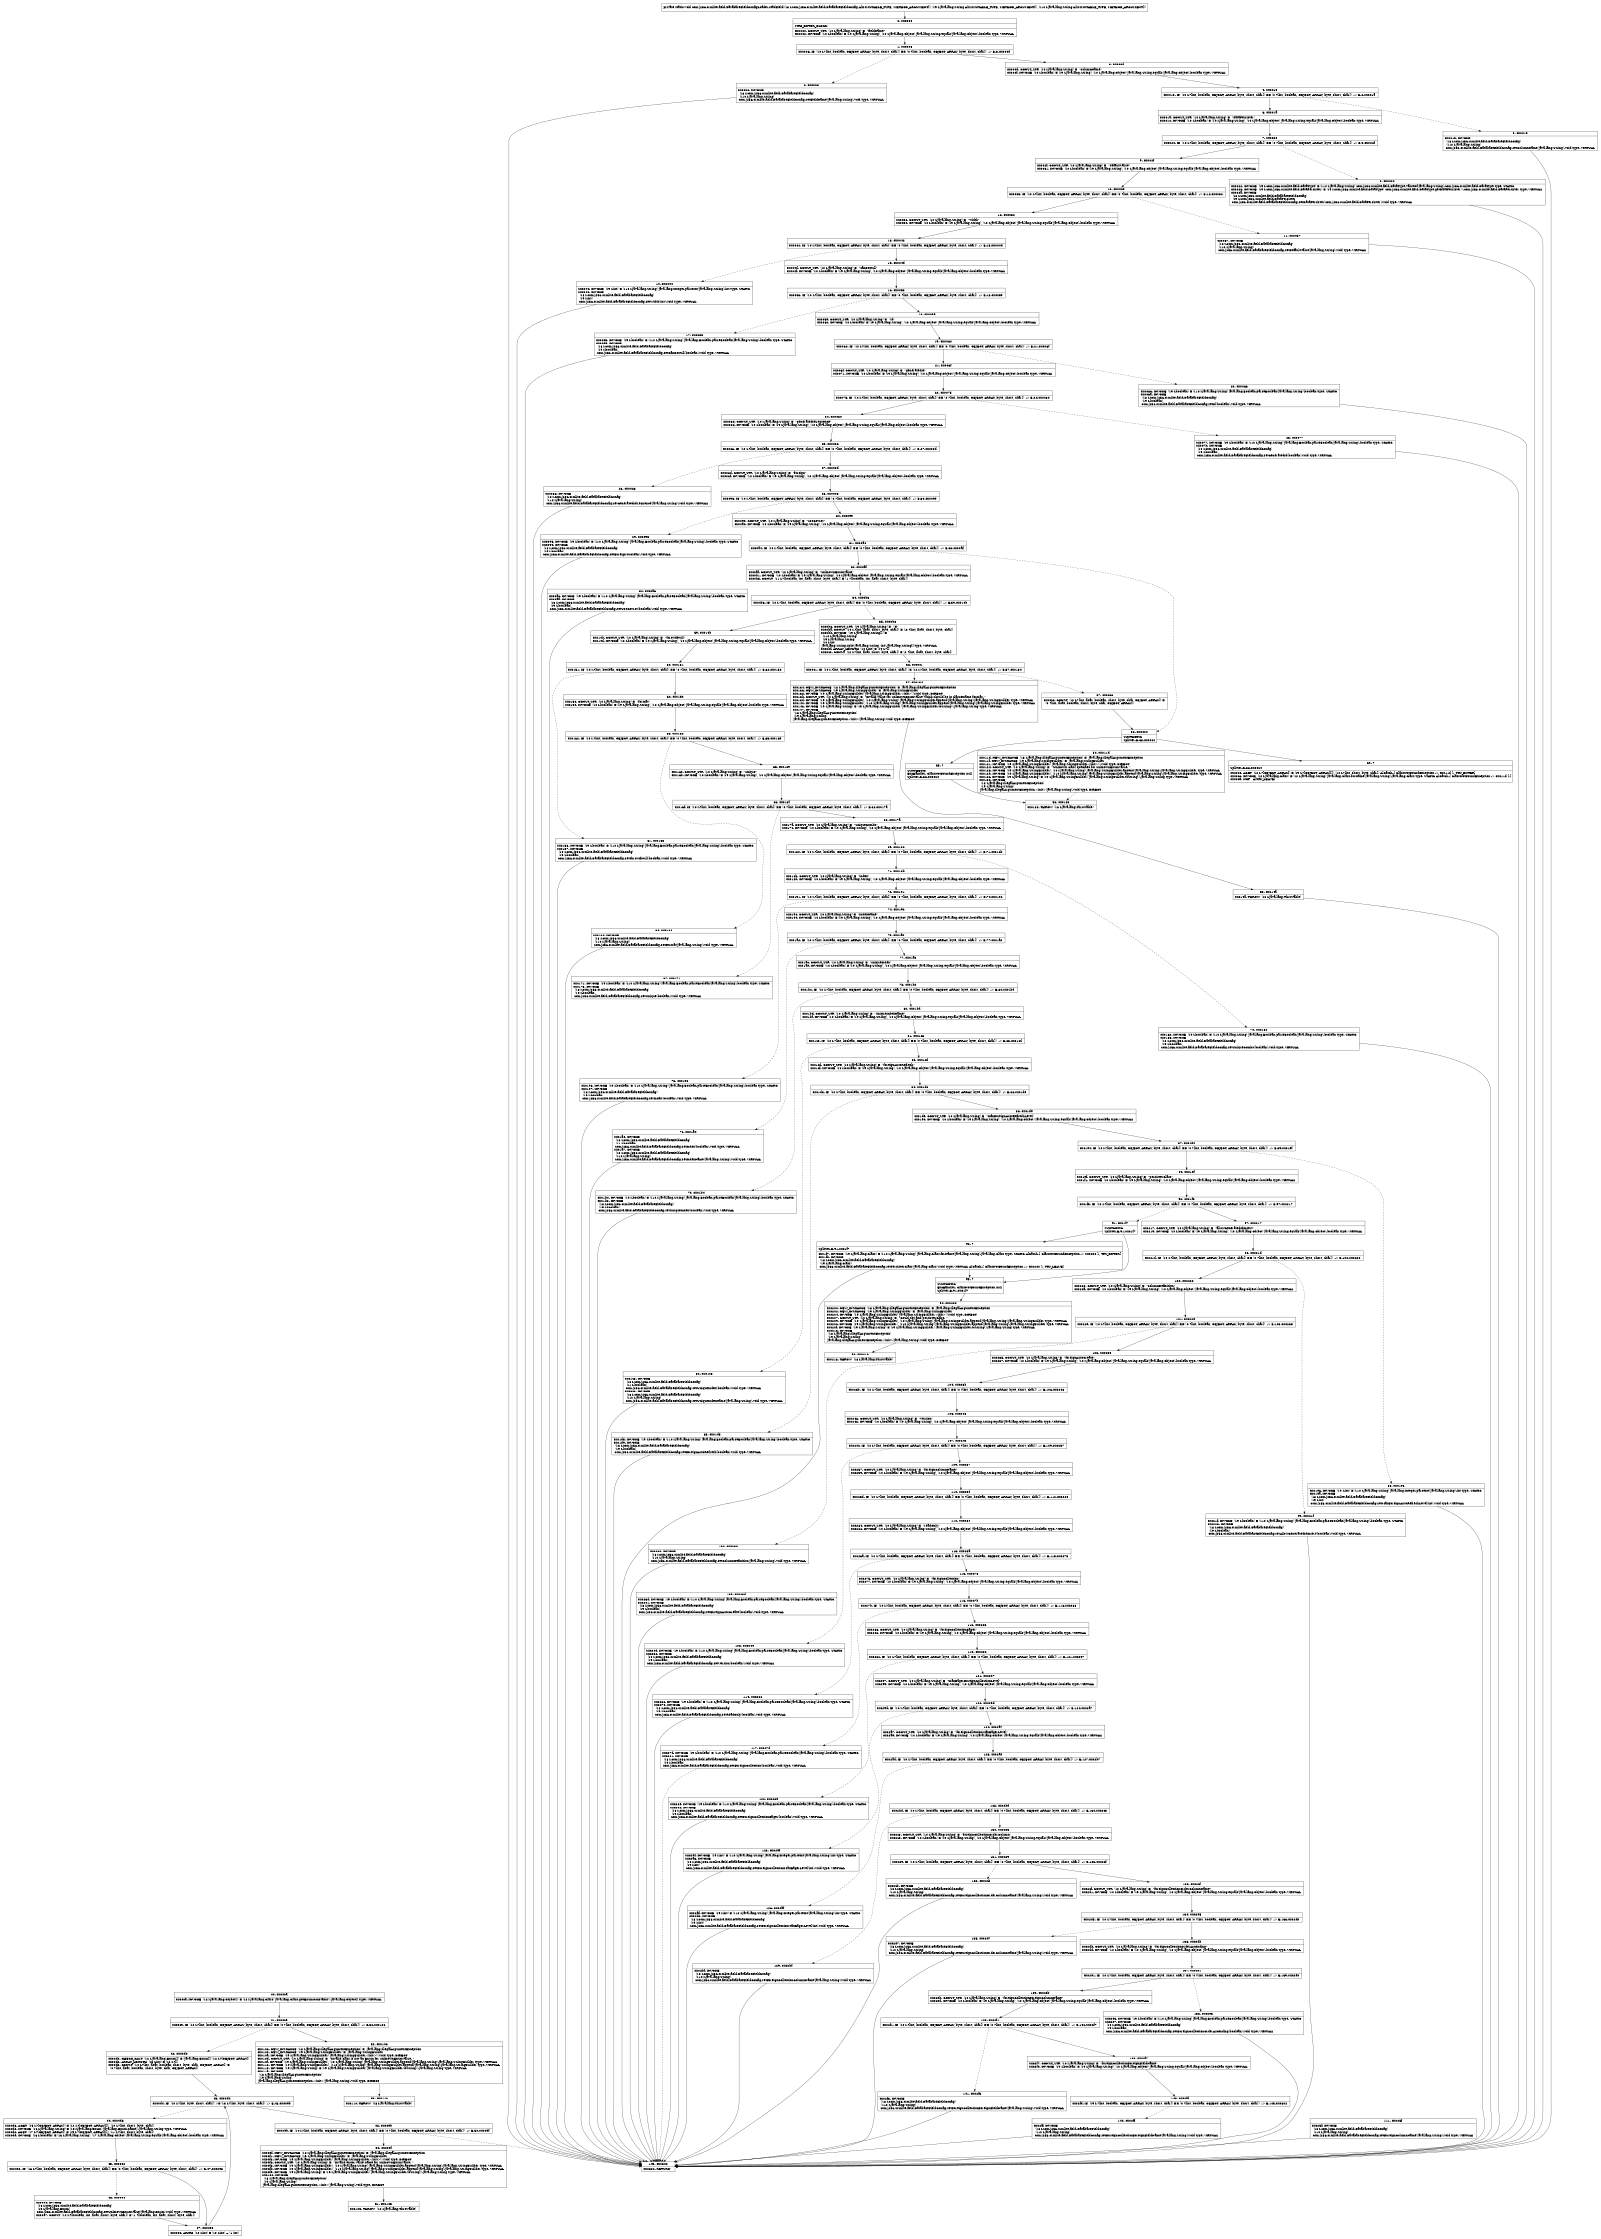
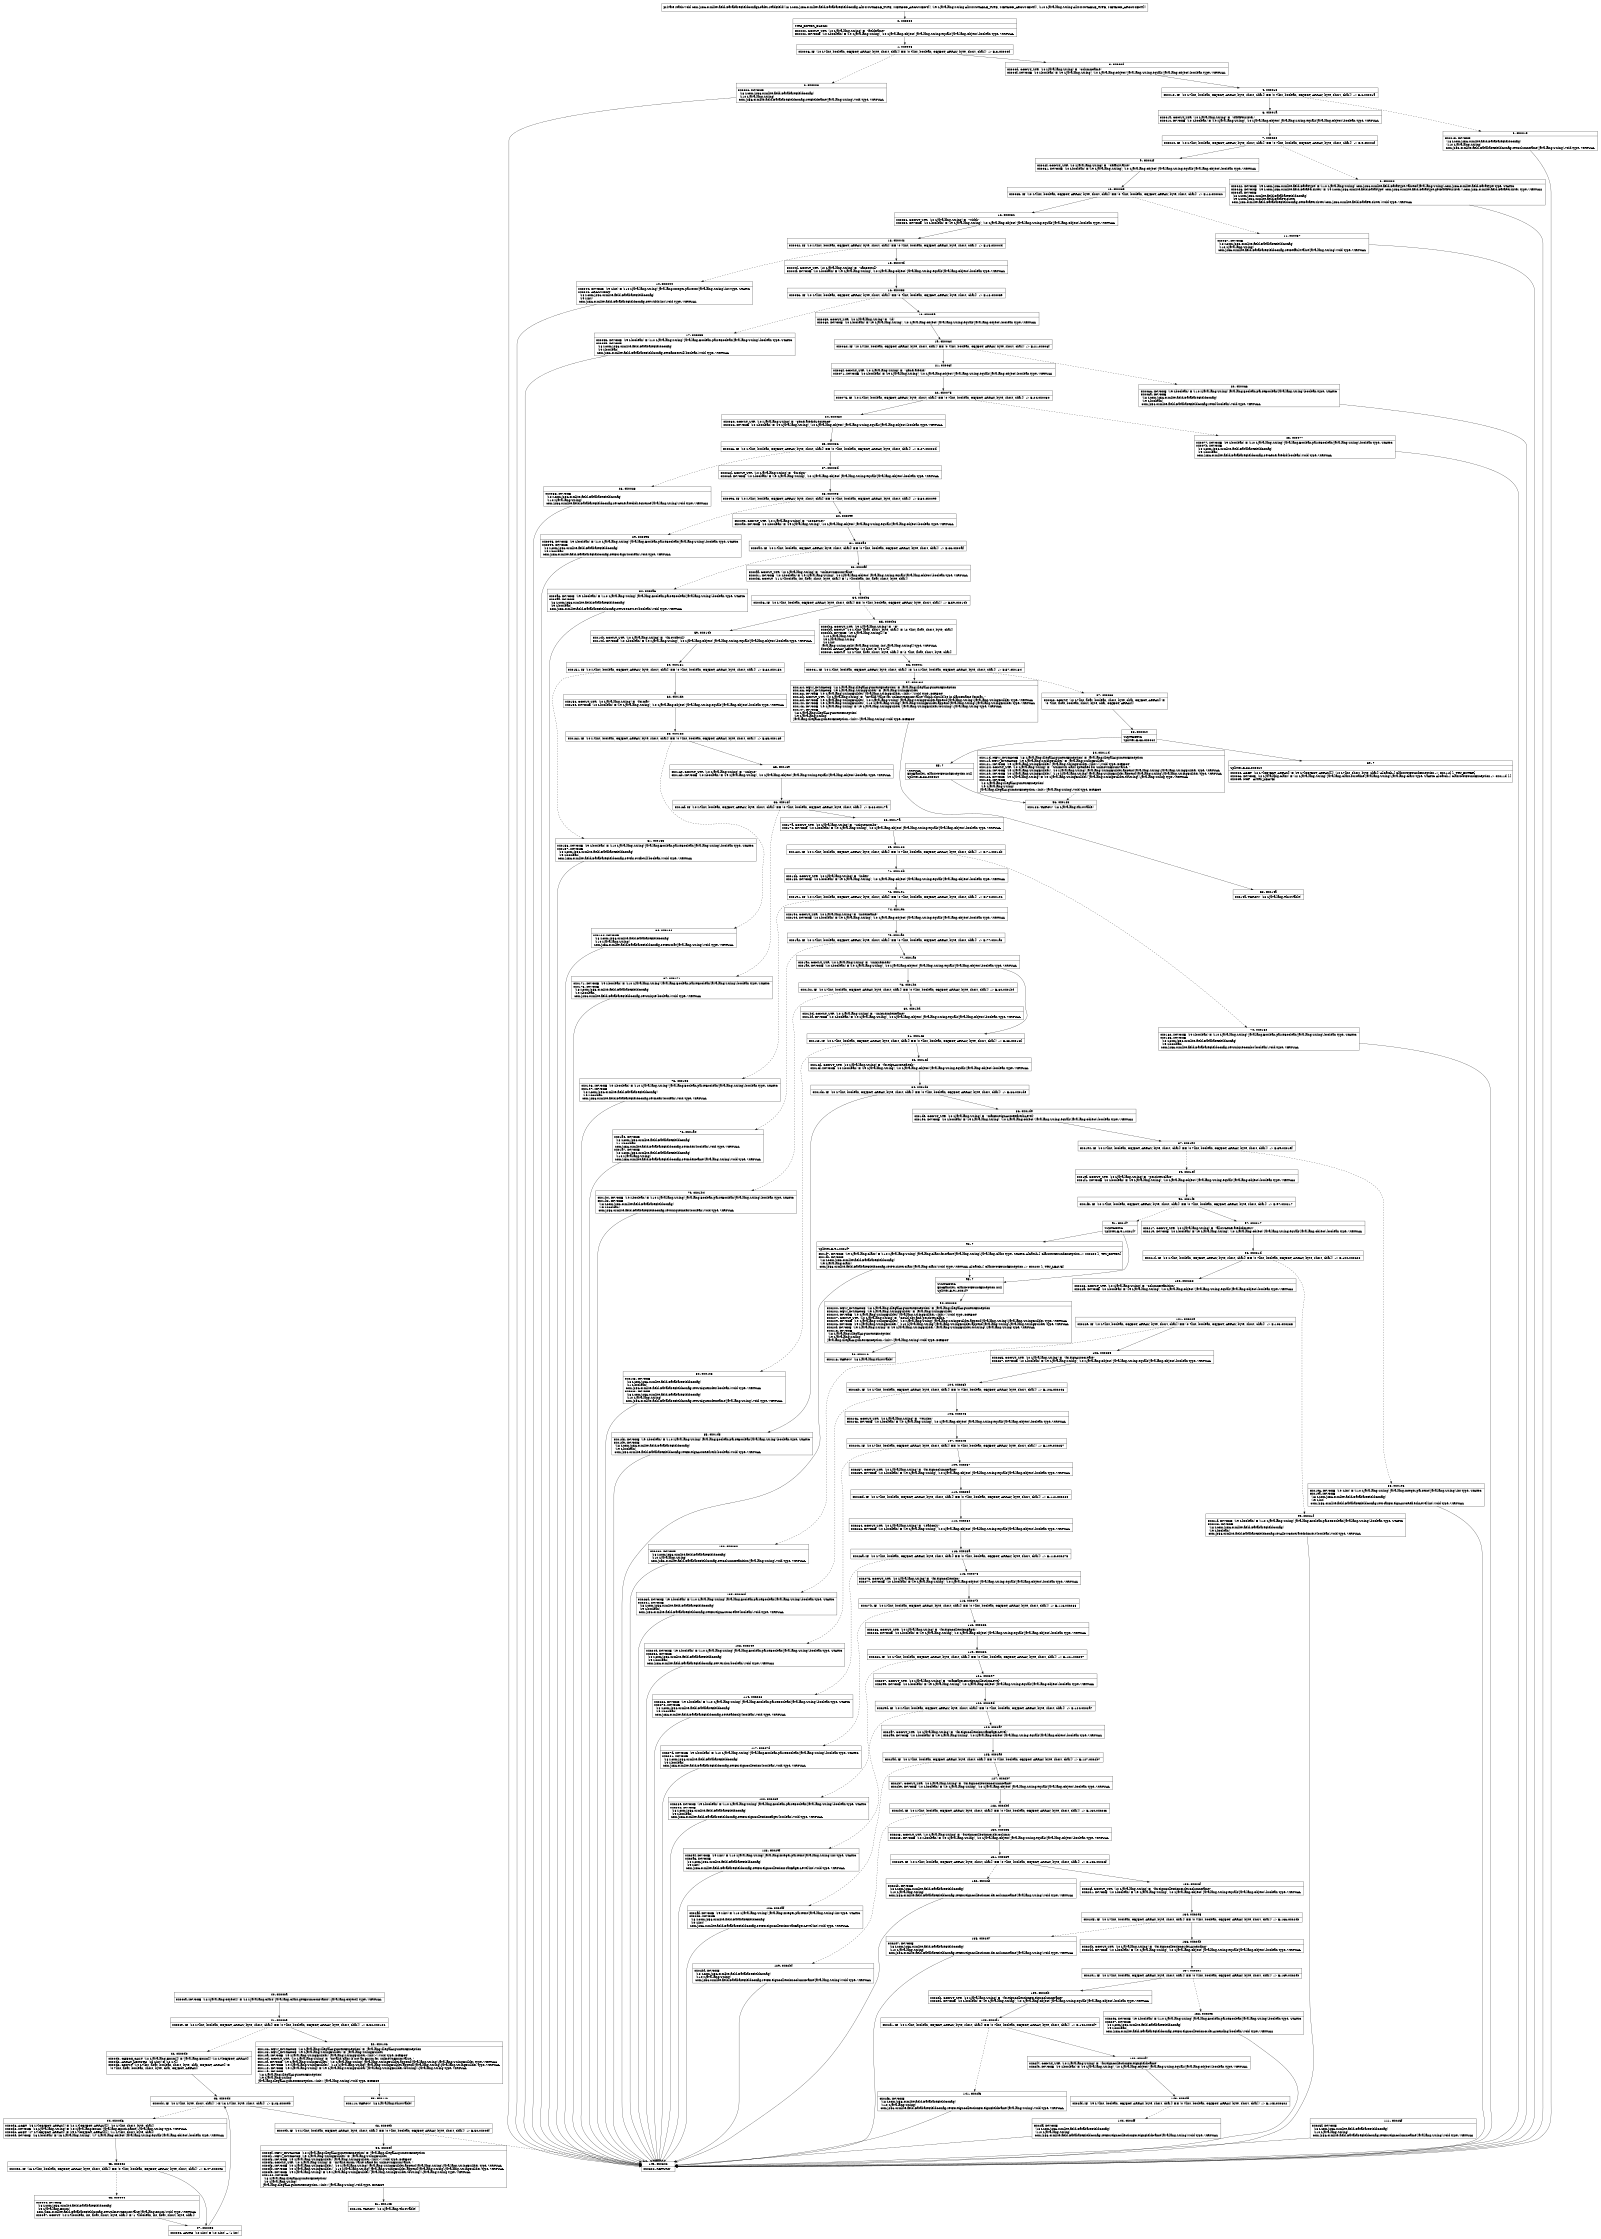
(592, 292) -> (595, 292)
(1120, 576) -> (746, 565)
(917, 771) -> (914, 771)
(914, 1026) -> (1026, 1009)
(1187, 1159) -> (1187, 1159)
(811, 1254) -> (811, 1254)
(1185, 1304) -> none
none -> (835, 1473)
none -> (1001, 1783)
(1498, 1846) -> (574, 1594)
(662, 1955) -> (662, 1955)
